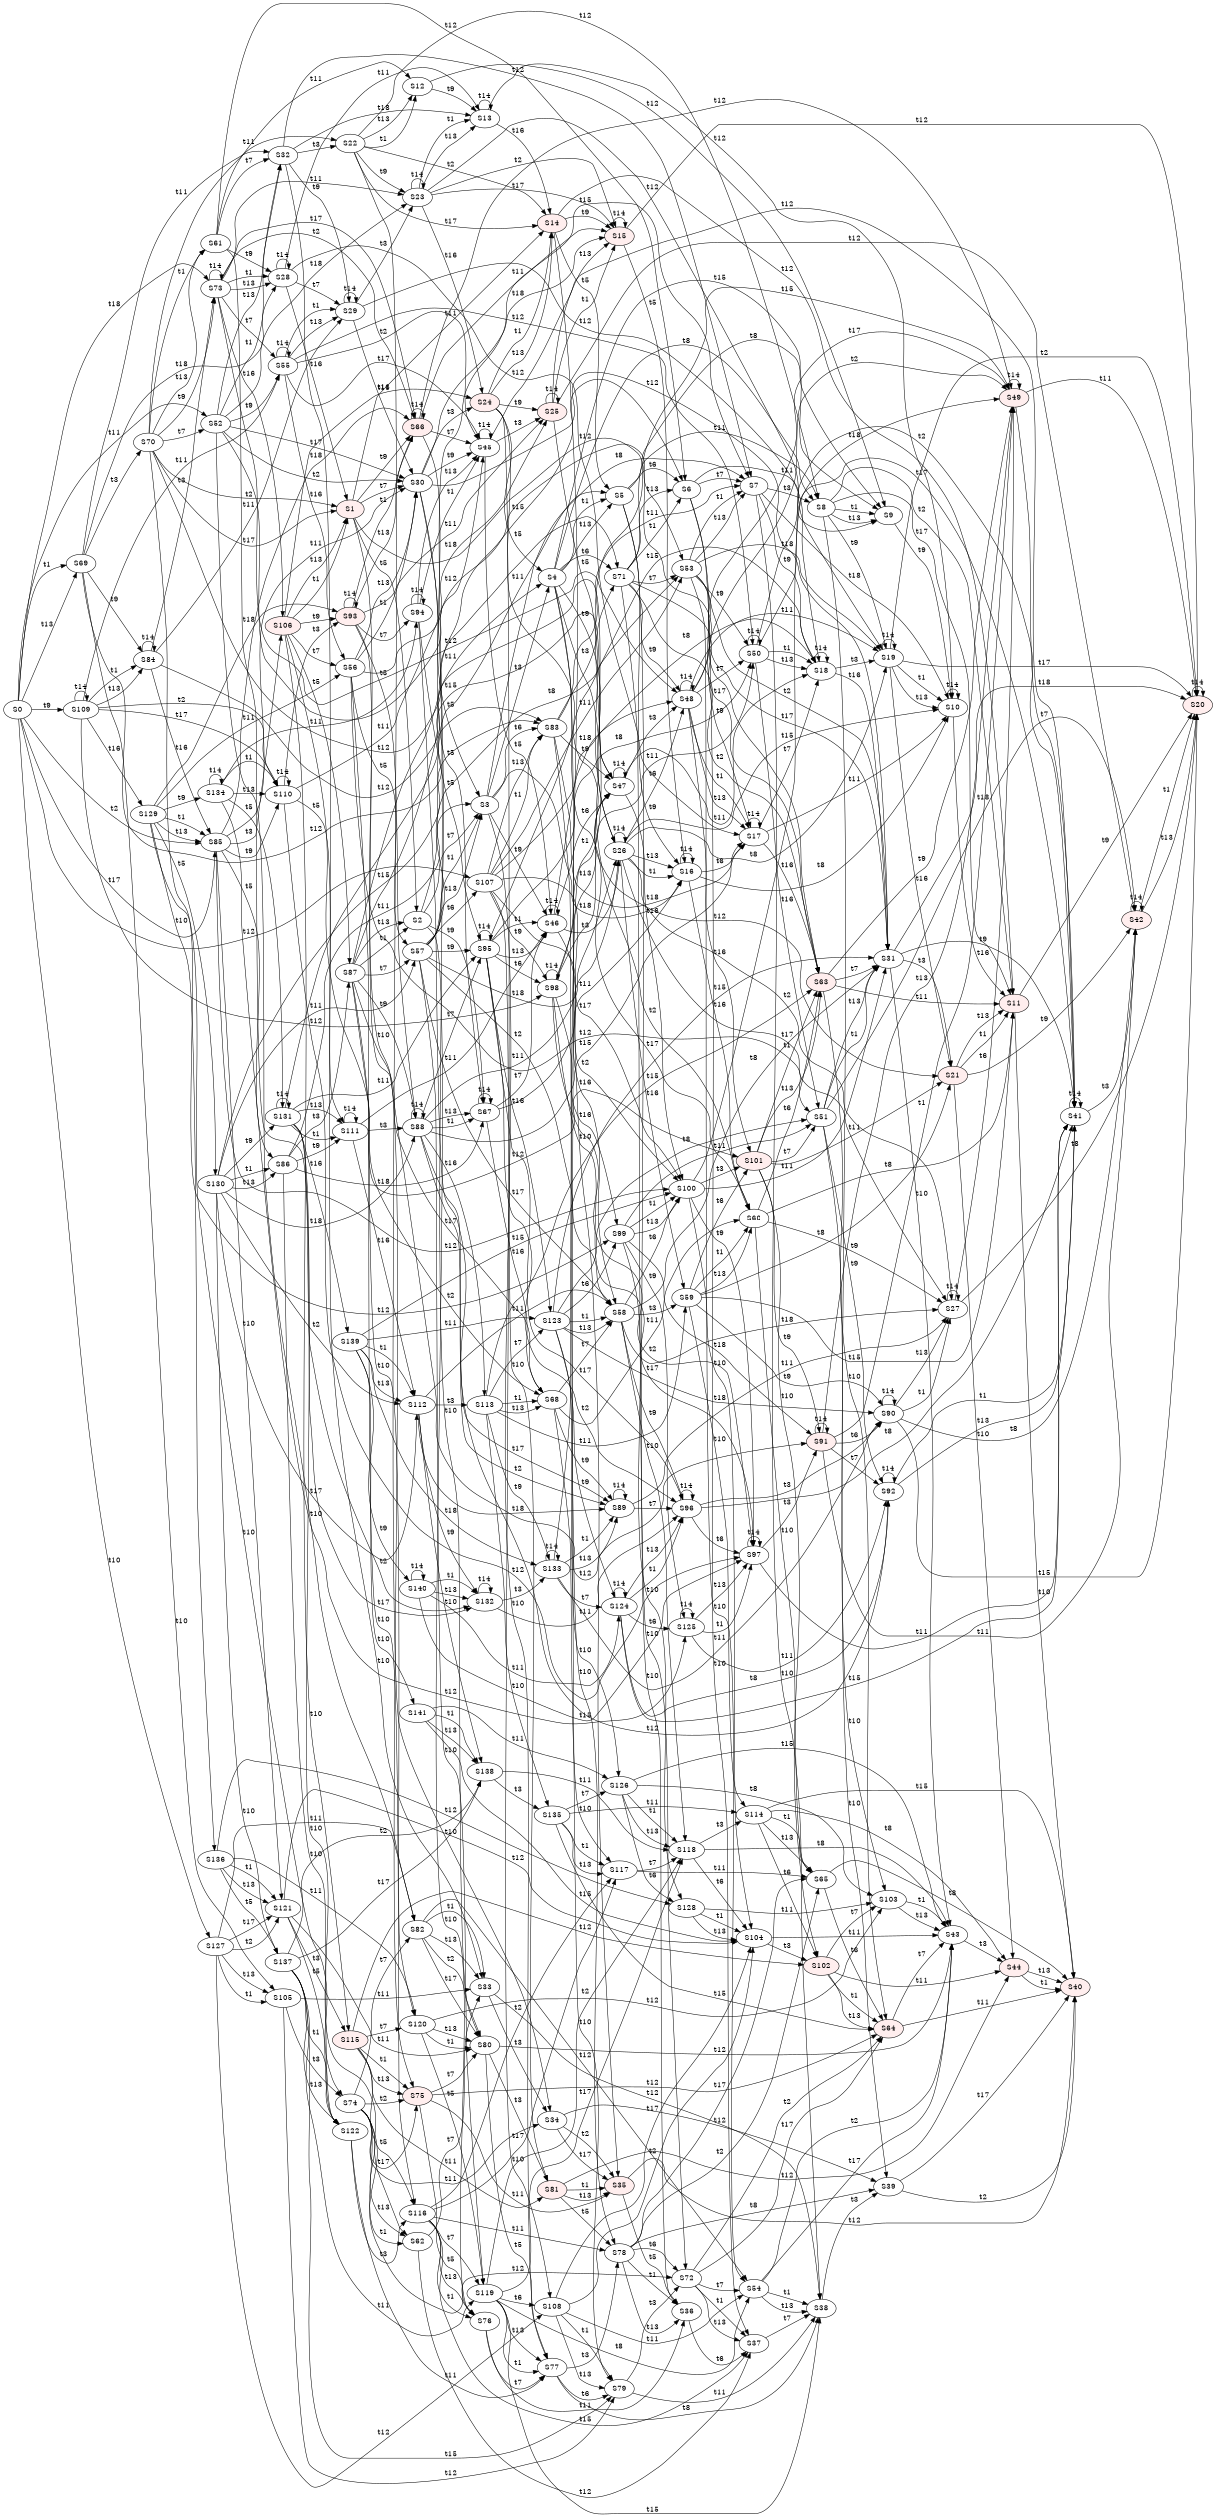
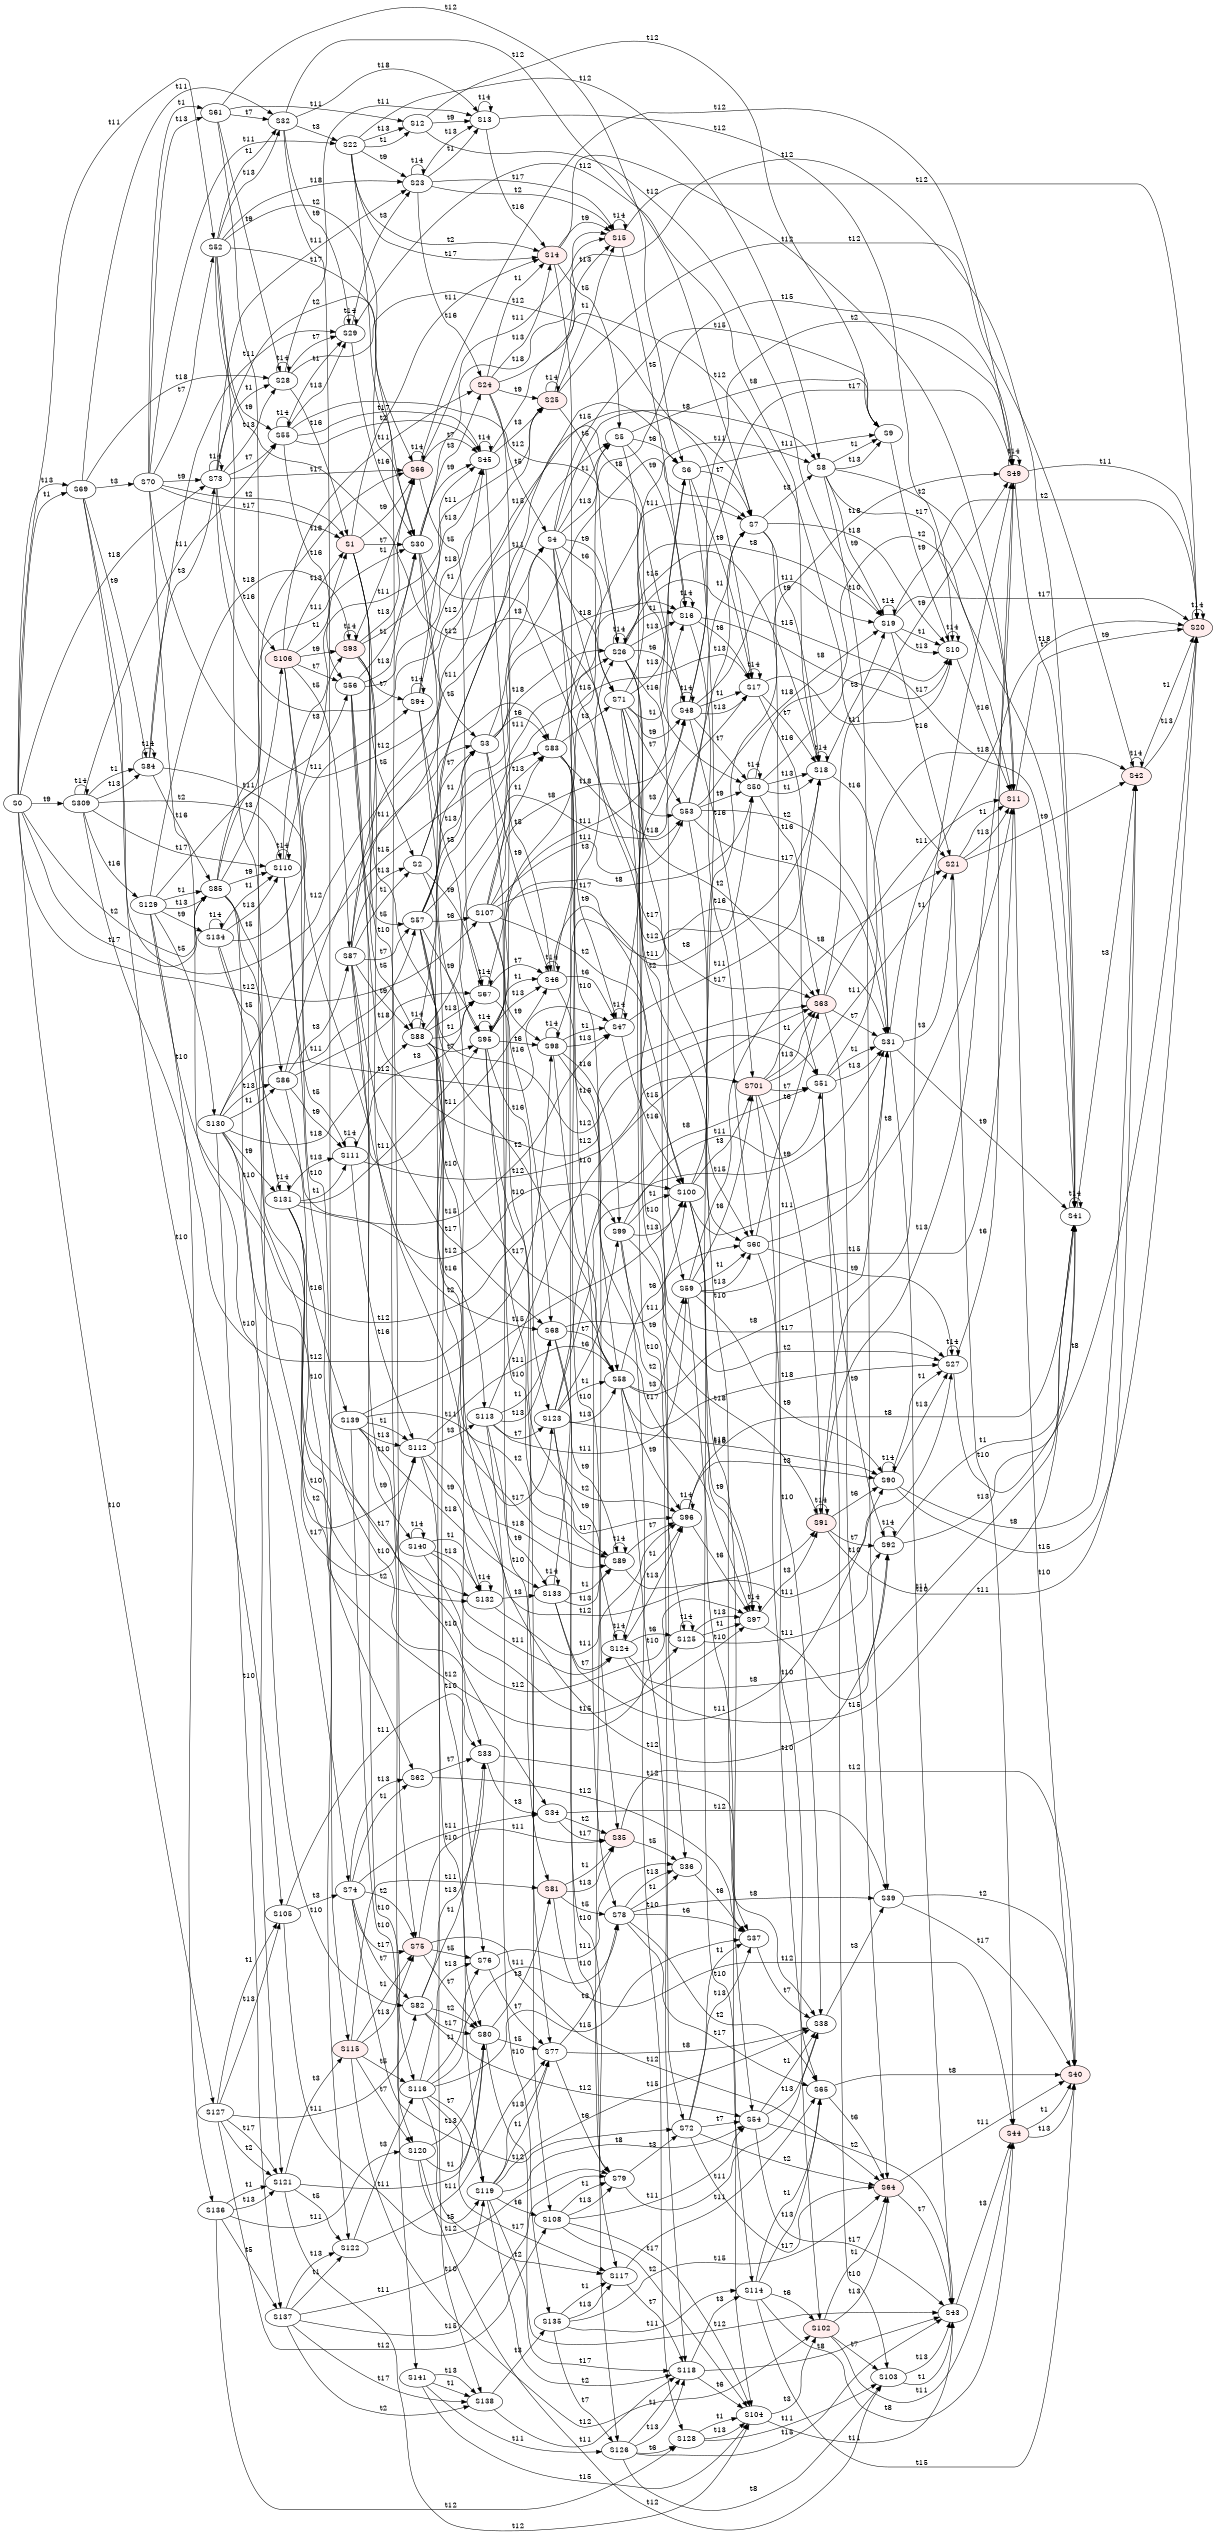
(716, 315) -> (728, 287)
(81, 710) -> (81, 804)
(383, 1129) -> (407, 1070)
(754, 1161) -> (754, 1086)
(657, 2251) -> (687, 1917)
